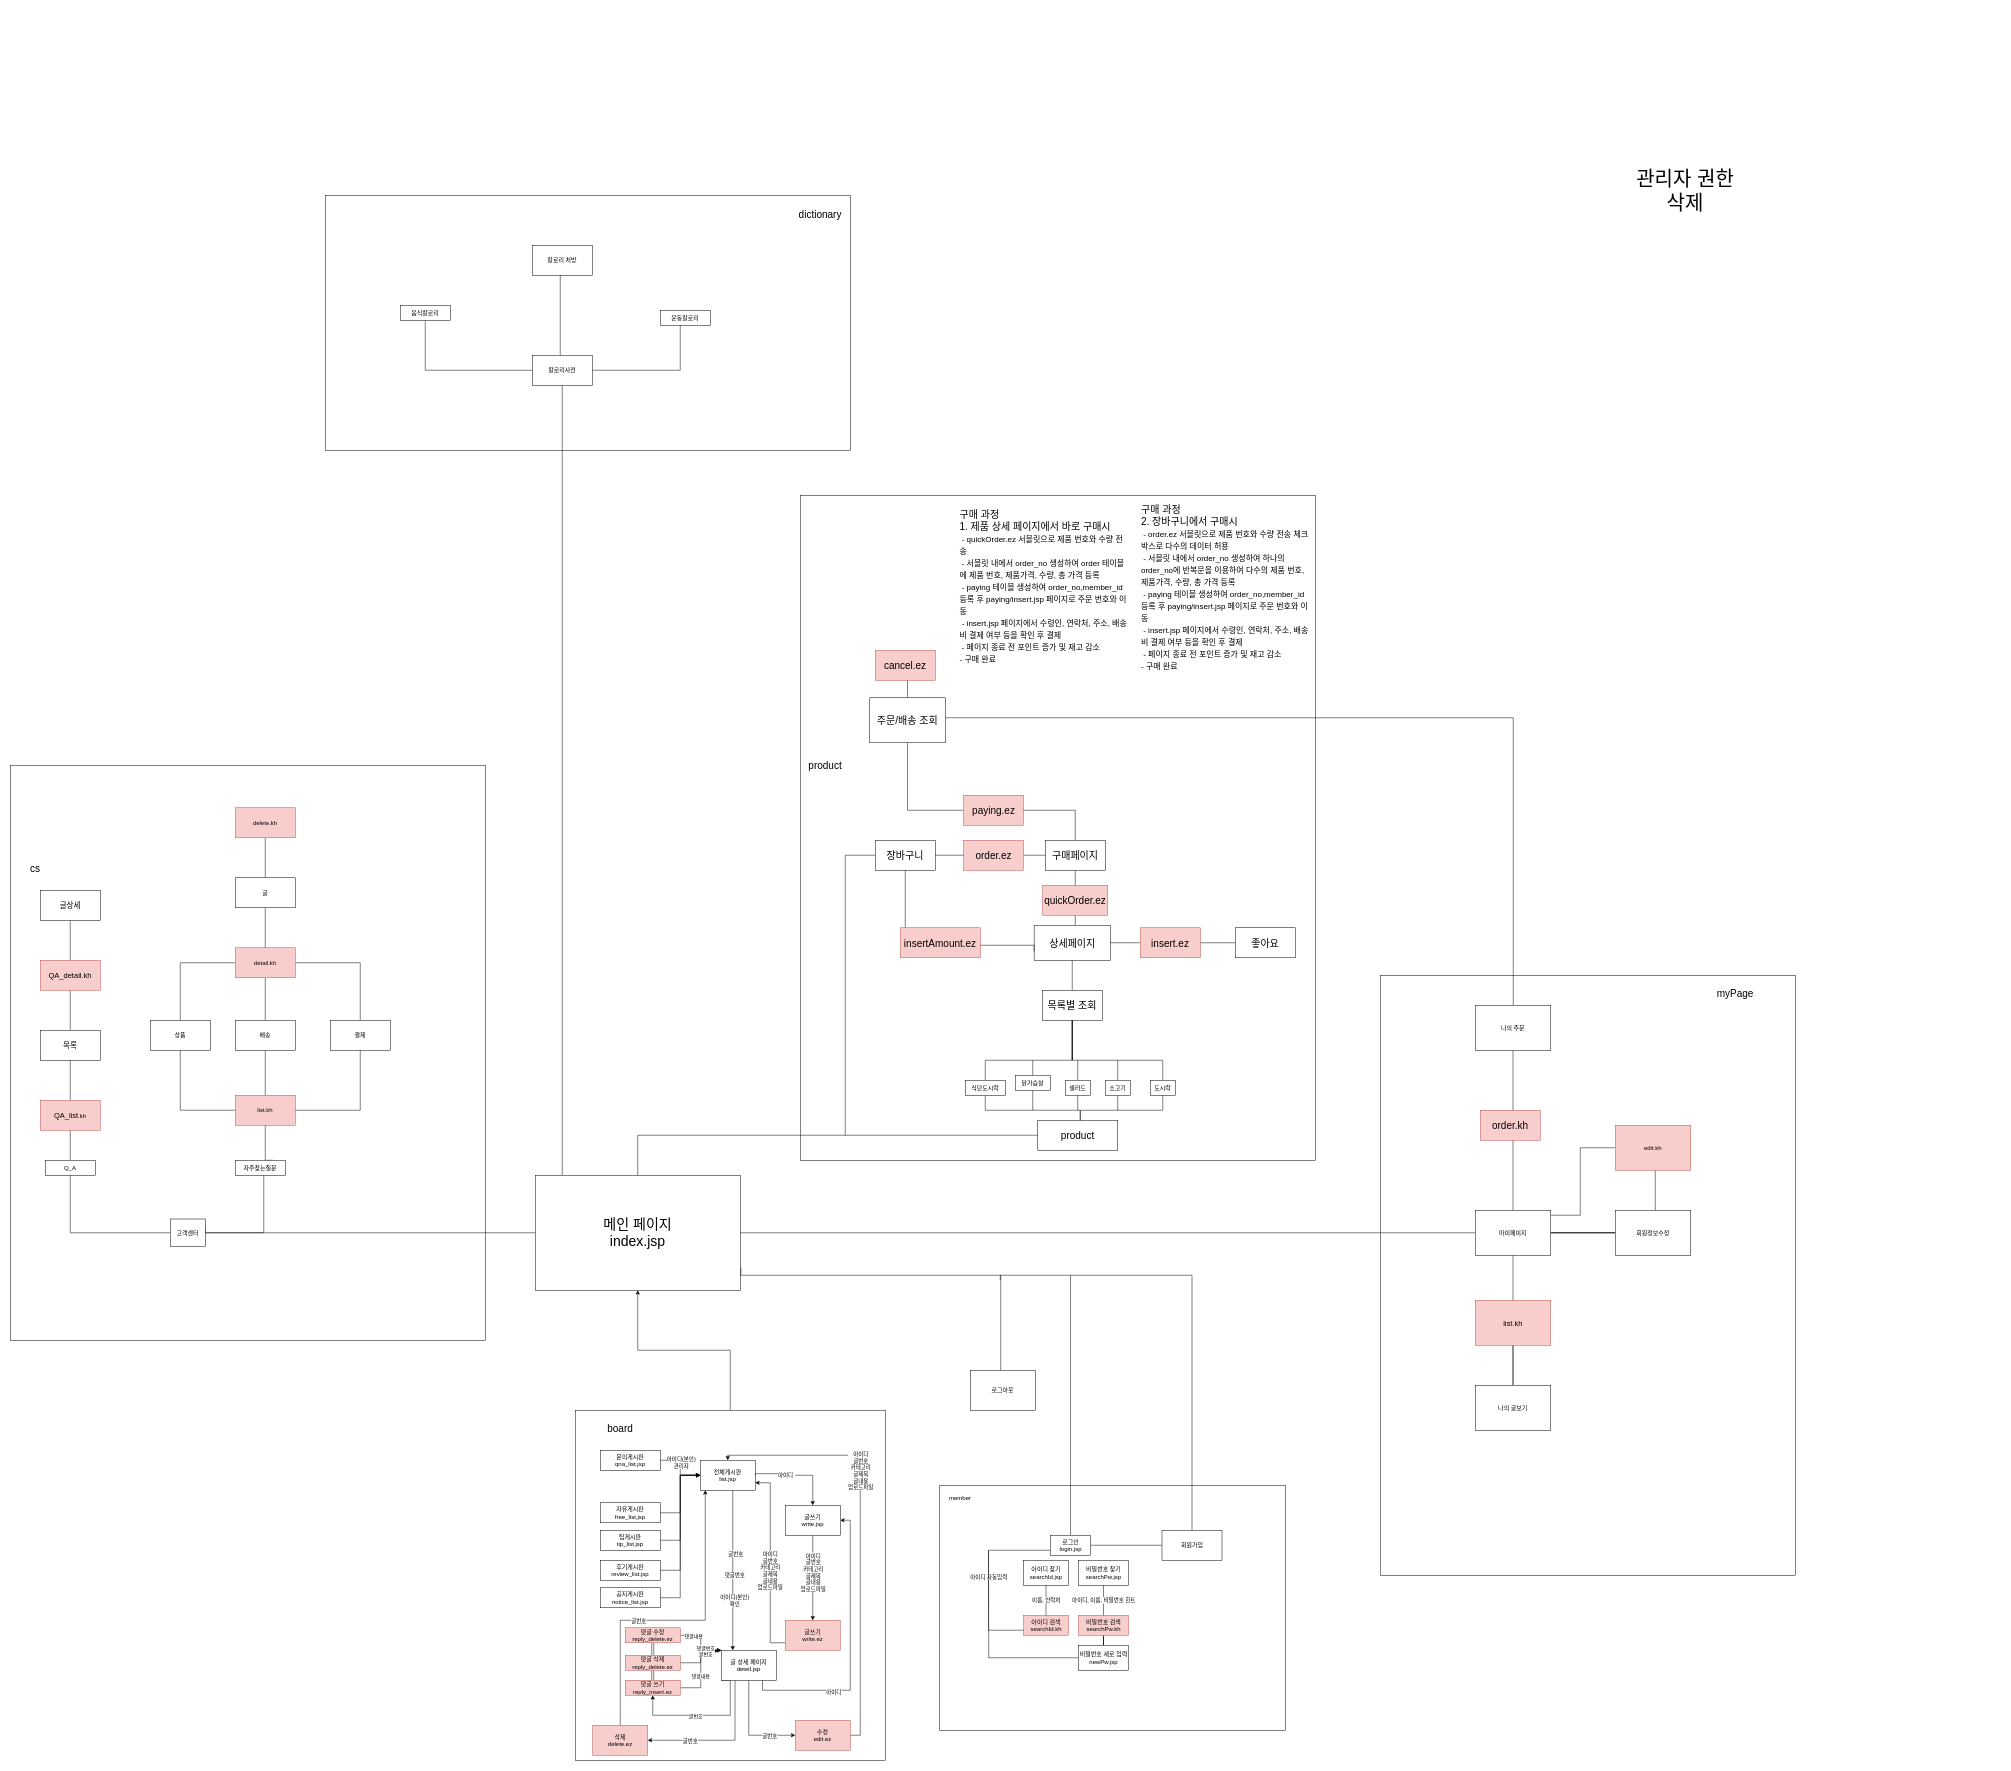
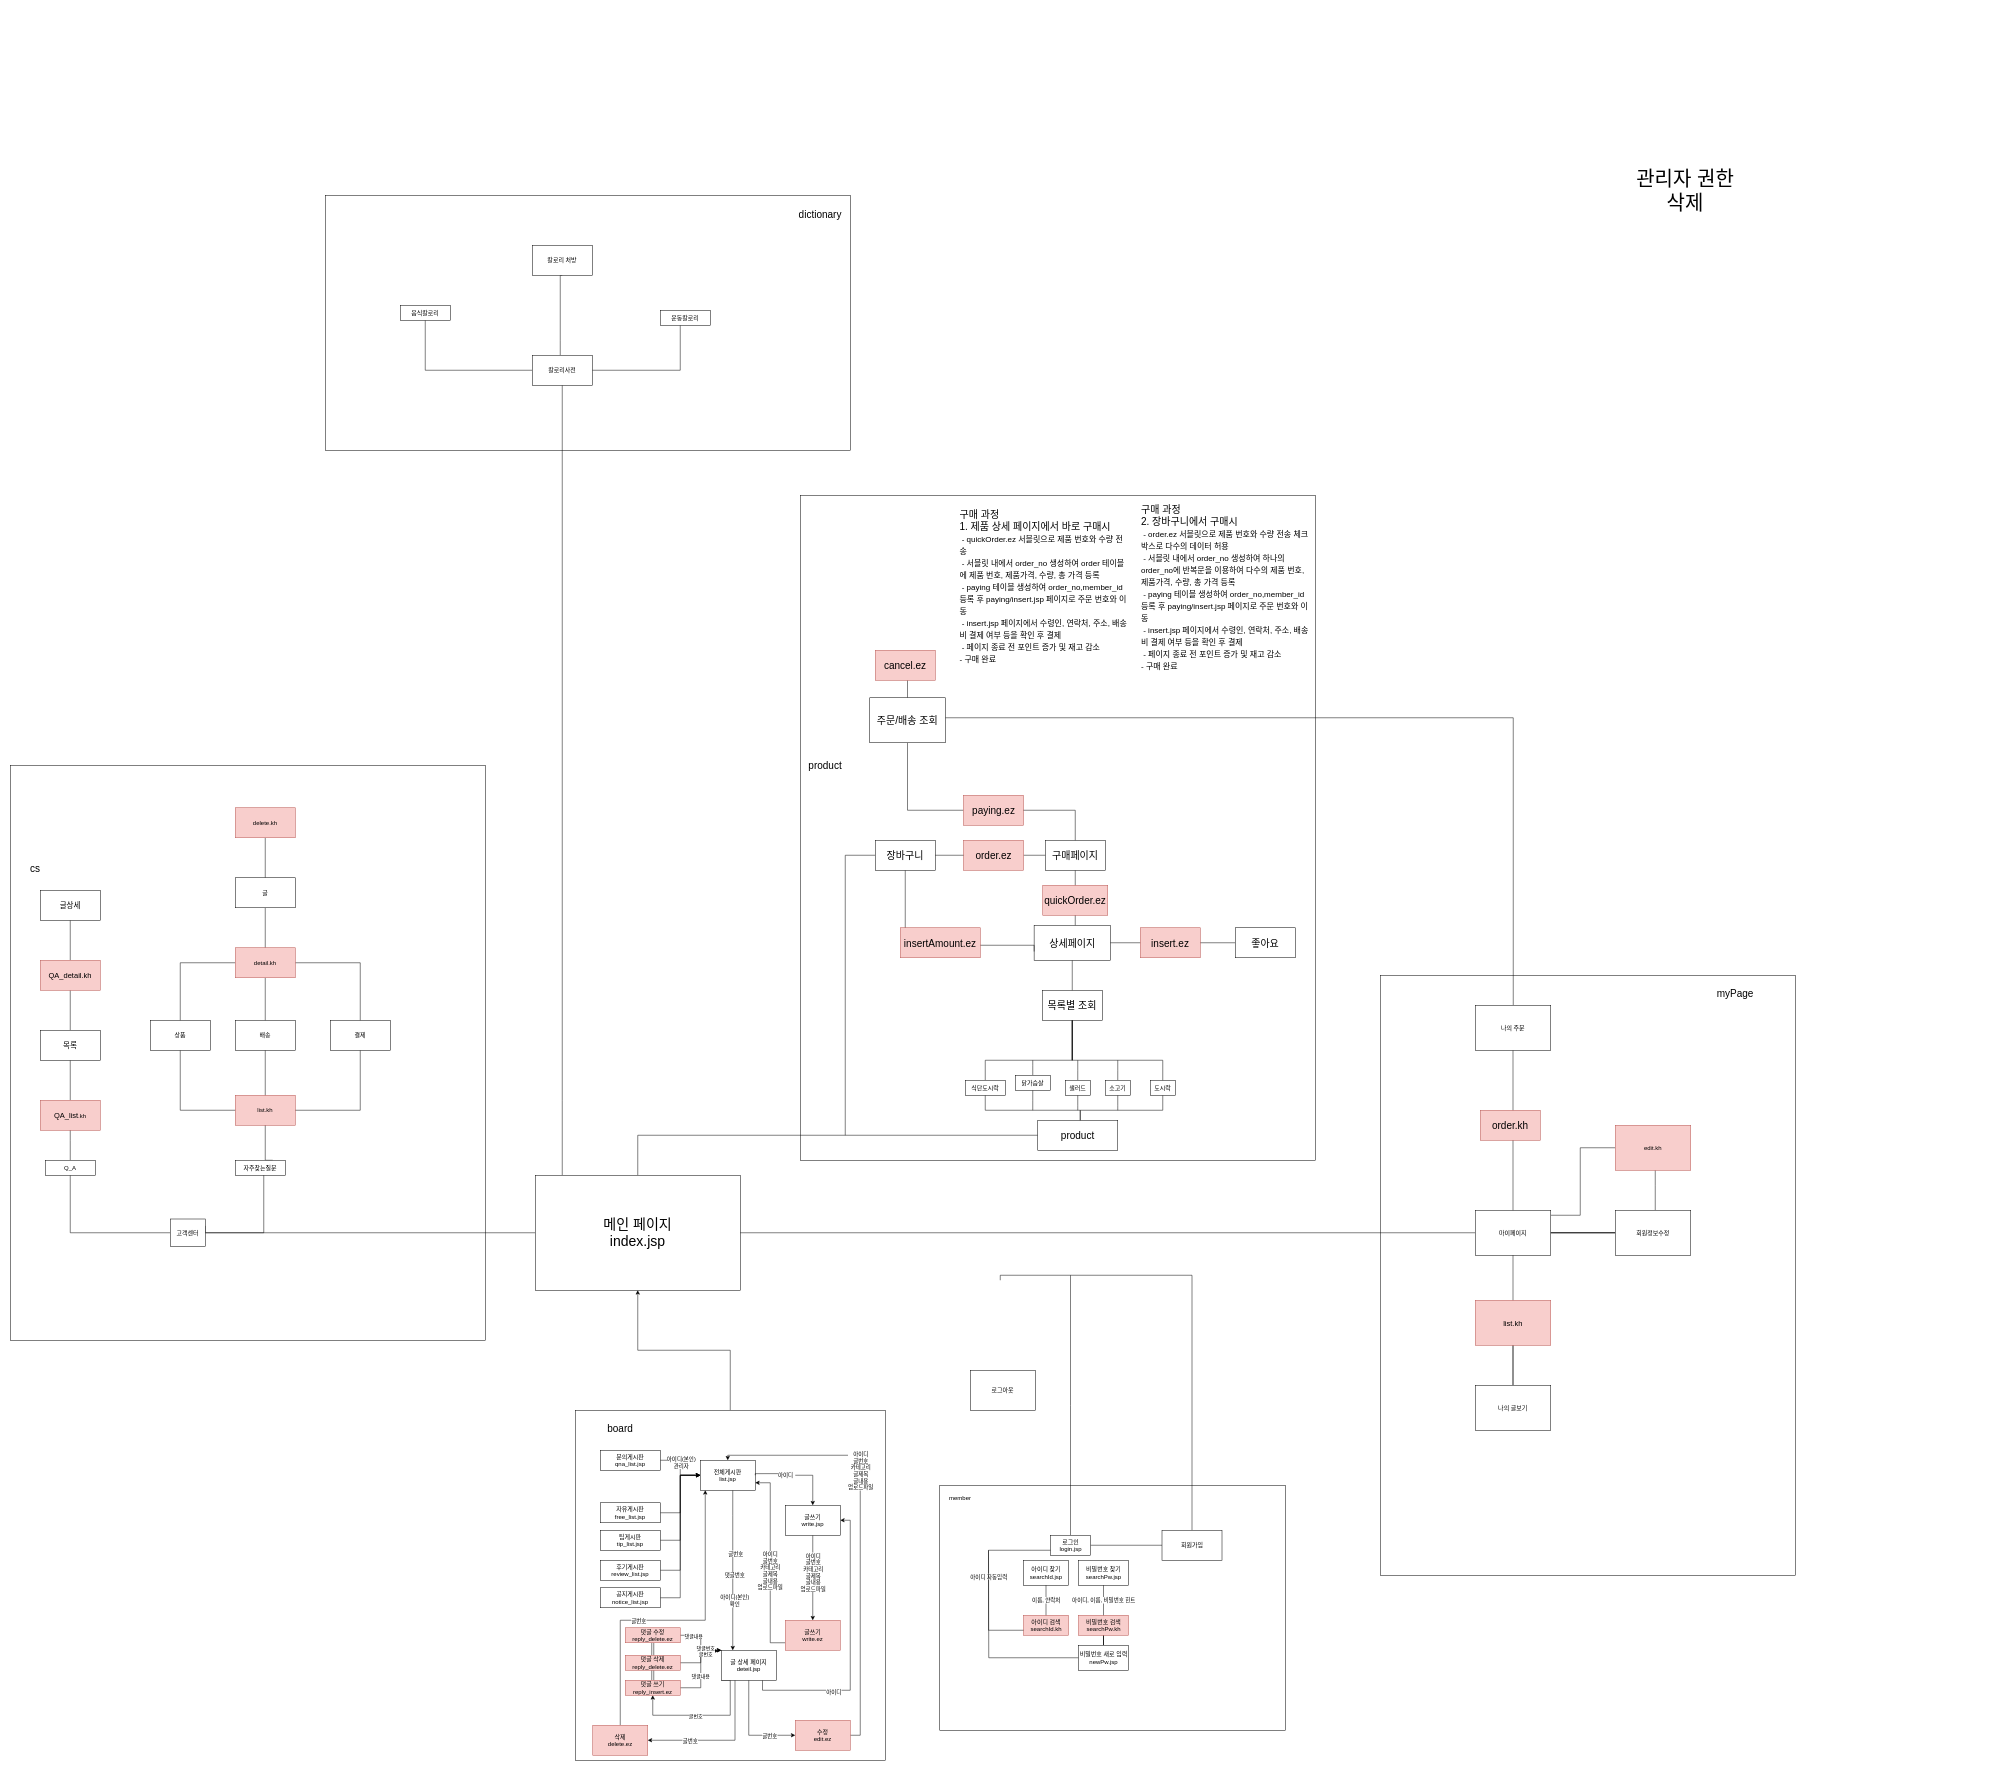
(868, 1275) -> none
